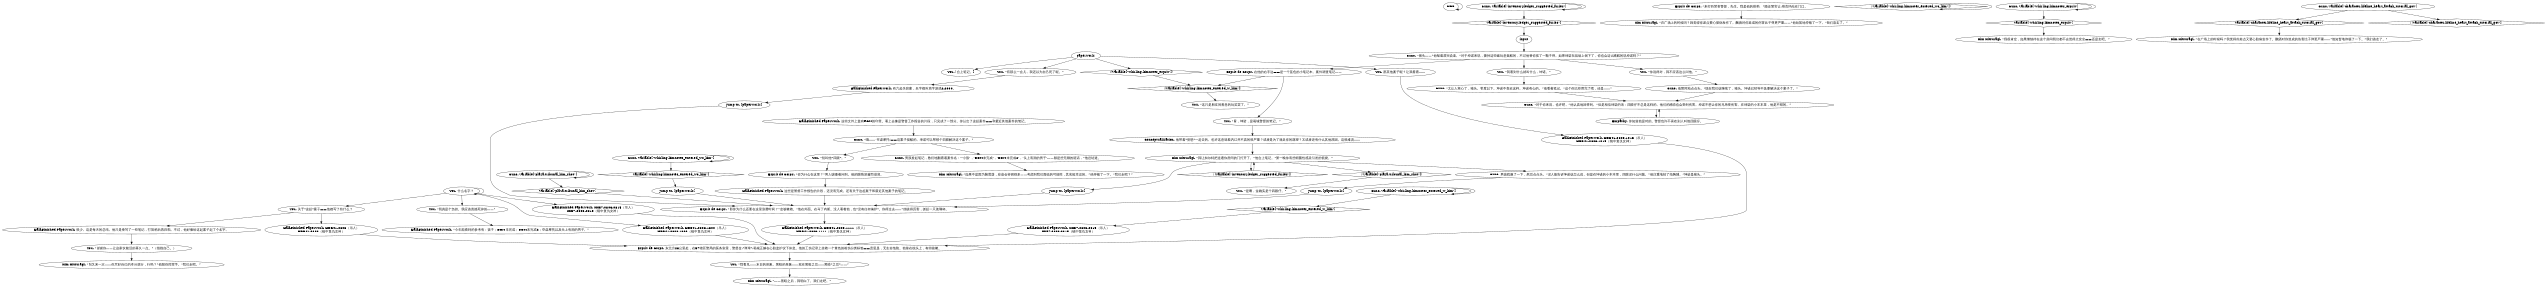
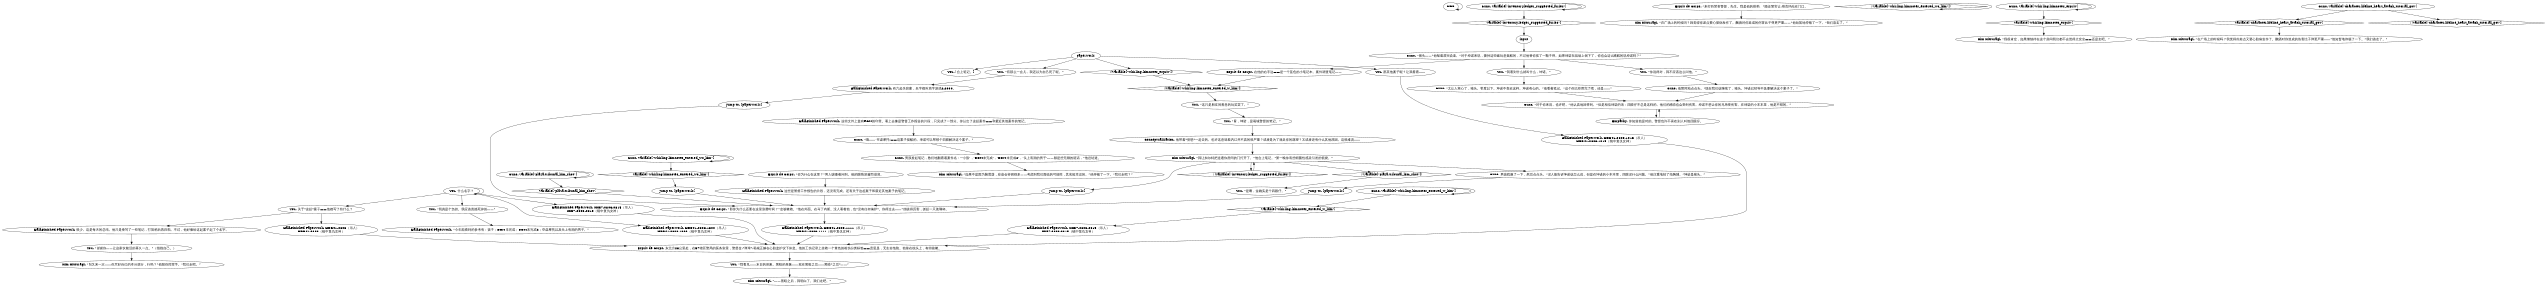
(1276, 99) -> (1235, 113)
(829, 158) -> none
